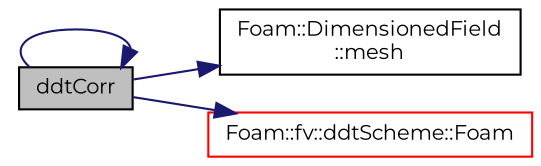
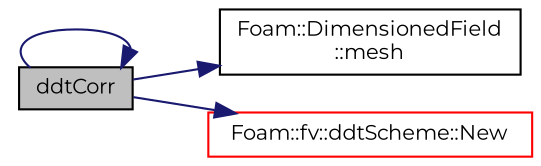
(370, 135) -> (370, 135)
